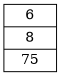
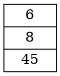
(30, 60) -> (30, 60)
